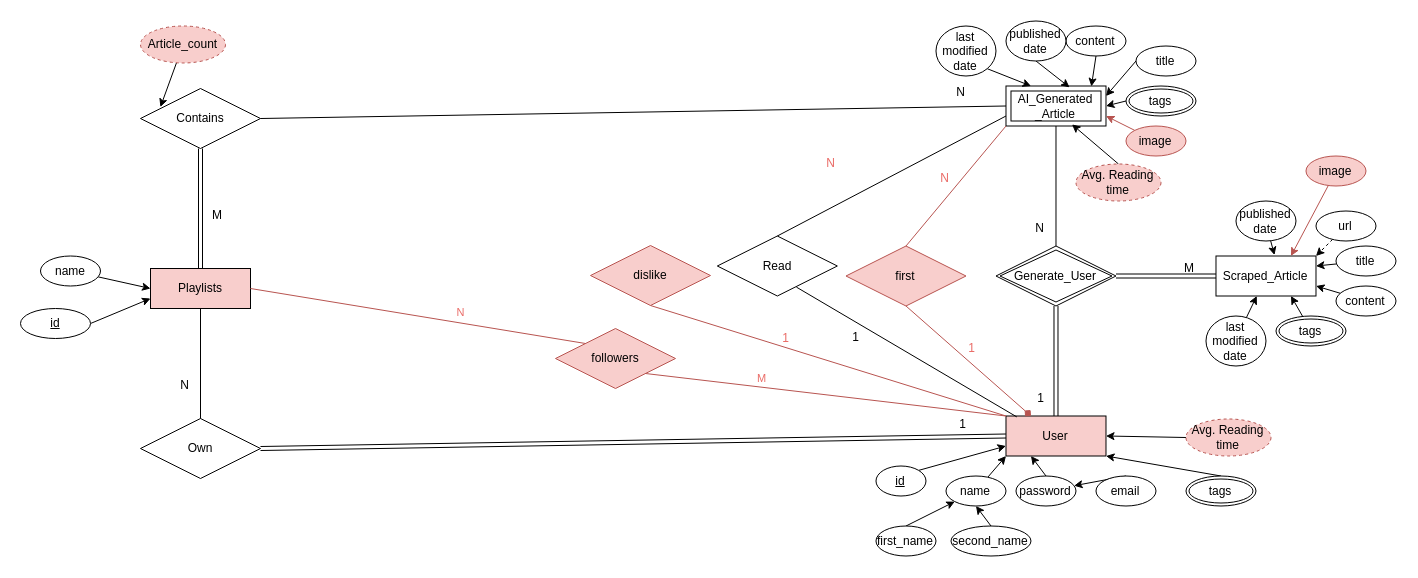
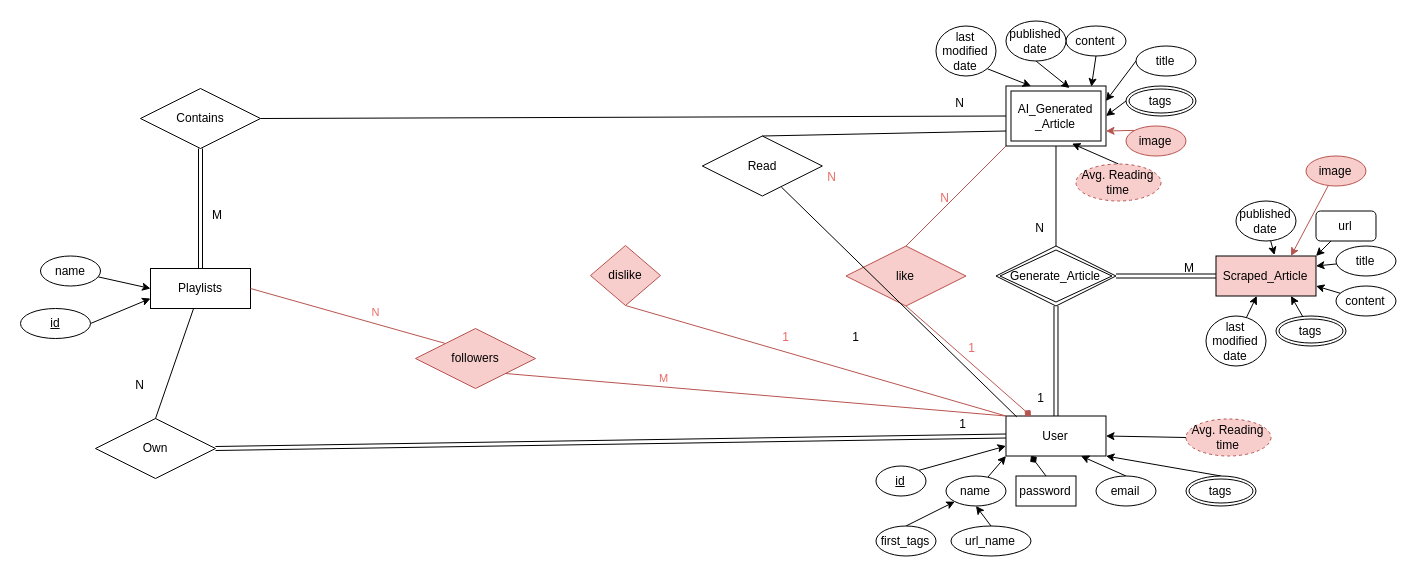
(183, 45) -> none
(170, 82) -> none
(1056, 106) -> (1056, 116)
(1346, 226) -> (1346, 226)
(1327, 245) -> (1326, 246)
(777, 266) -> (762, 166)
(651, 276) -> (626, 276)
(1266, 276) -> (1266, 276)
(906, 277) -> (906, 277)
(1056, 277) -> (1056, 277)
(201, 289) -> (201, 289)
(616, 359) -> (476, 359)
(1056, 436) -> (1056, 436)
(201, 449) -> (156, 449)
(1035, 462) -> (1036, 462)
(1092, 482) -> (1106, 467)
(1046, 491) -> (1046, 491)
(906, 542) -> (906, 542)
(991, 542) -> (991, 542)
